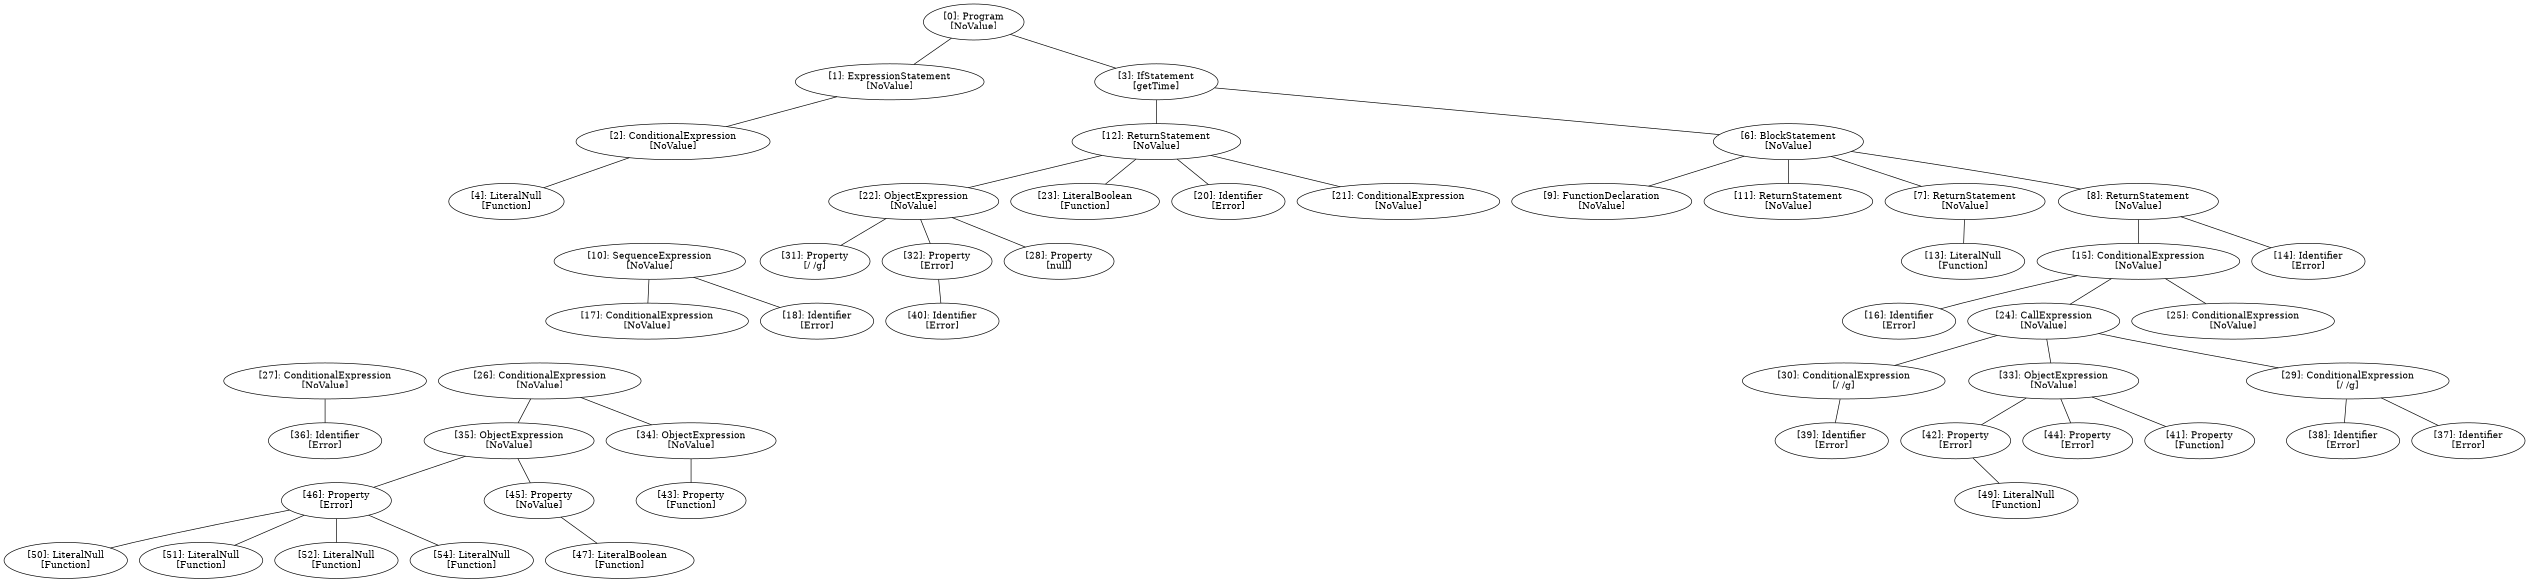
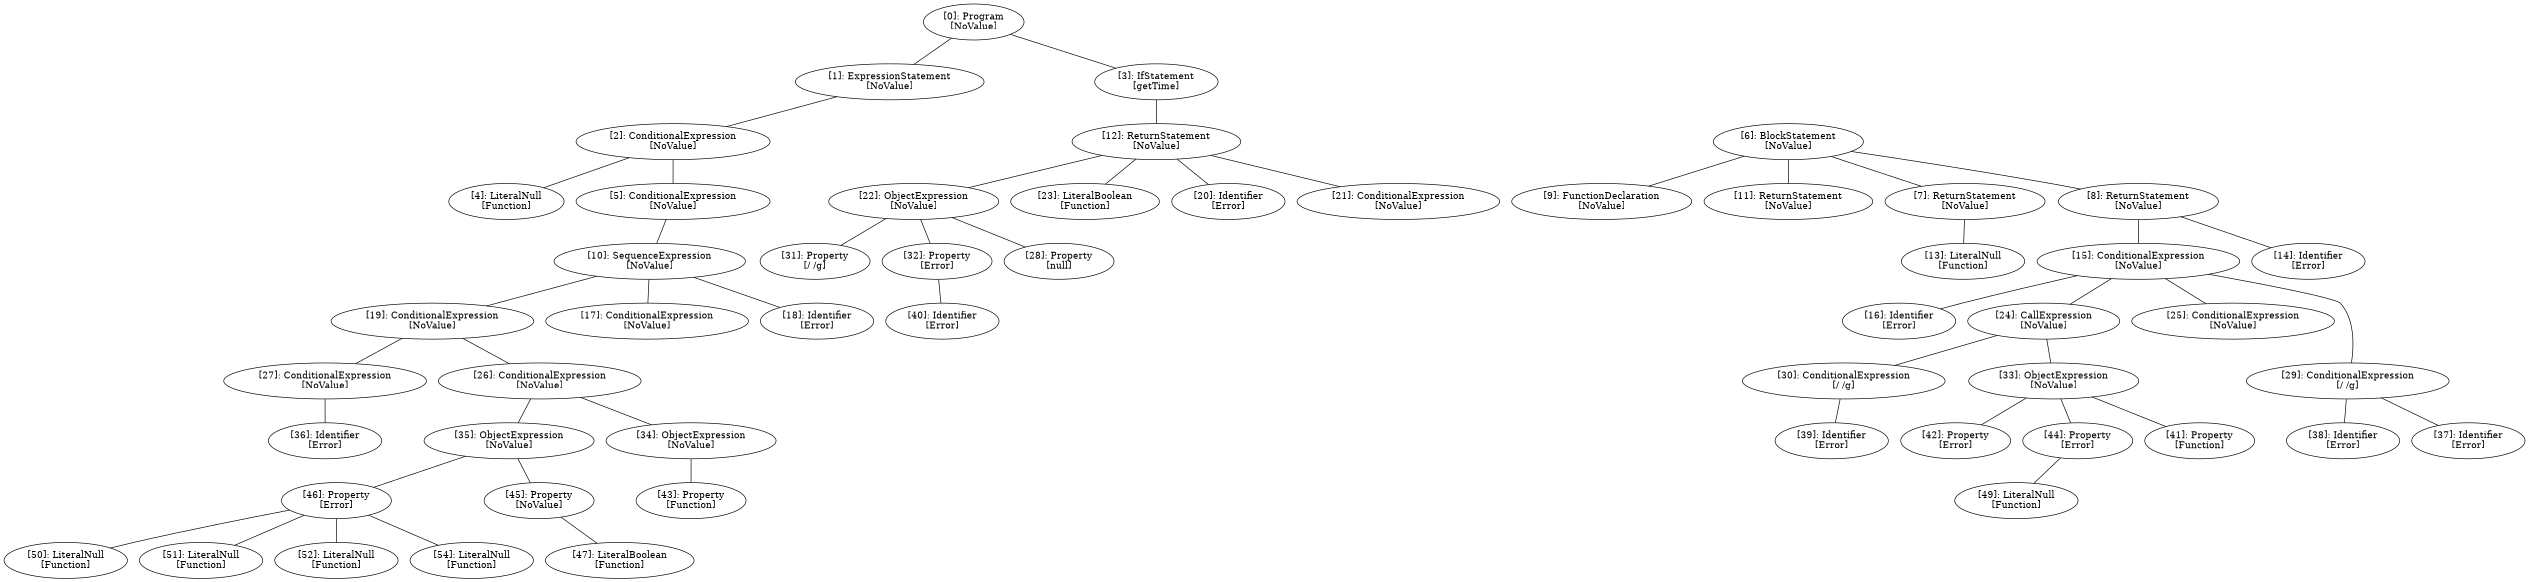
(1467, 111) -> none
none -> (673, 201)
none -> (432, 321)
(2188, 351) -> (2306, 293)
(1986, 471) -> (2047, 471)
